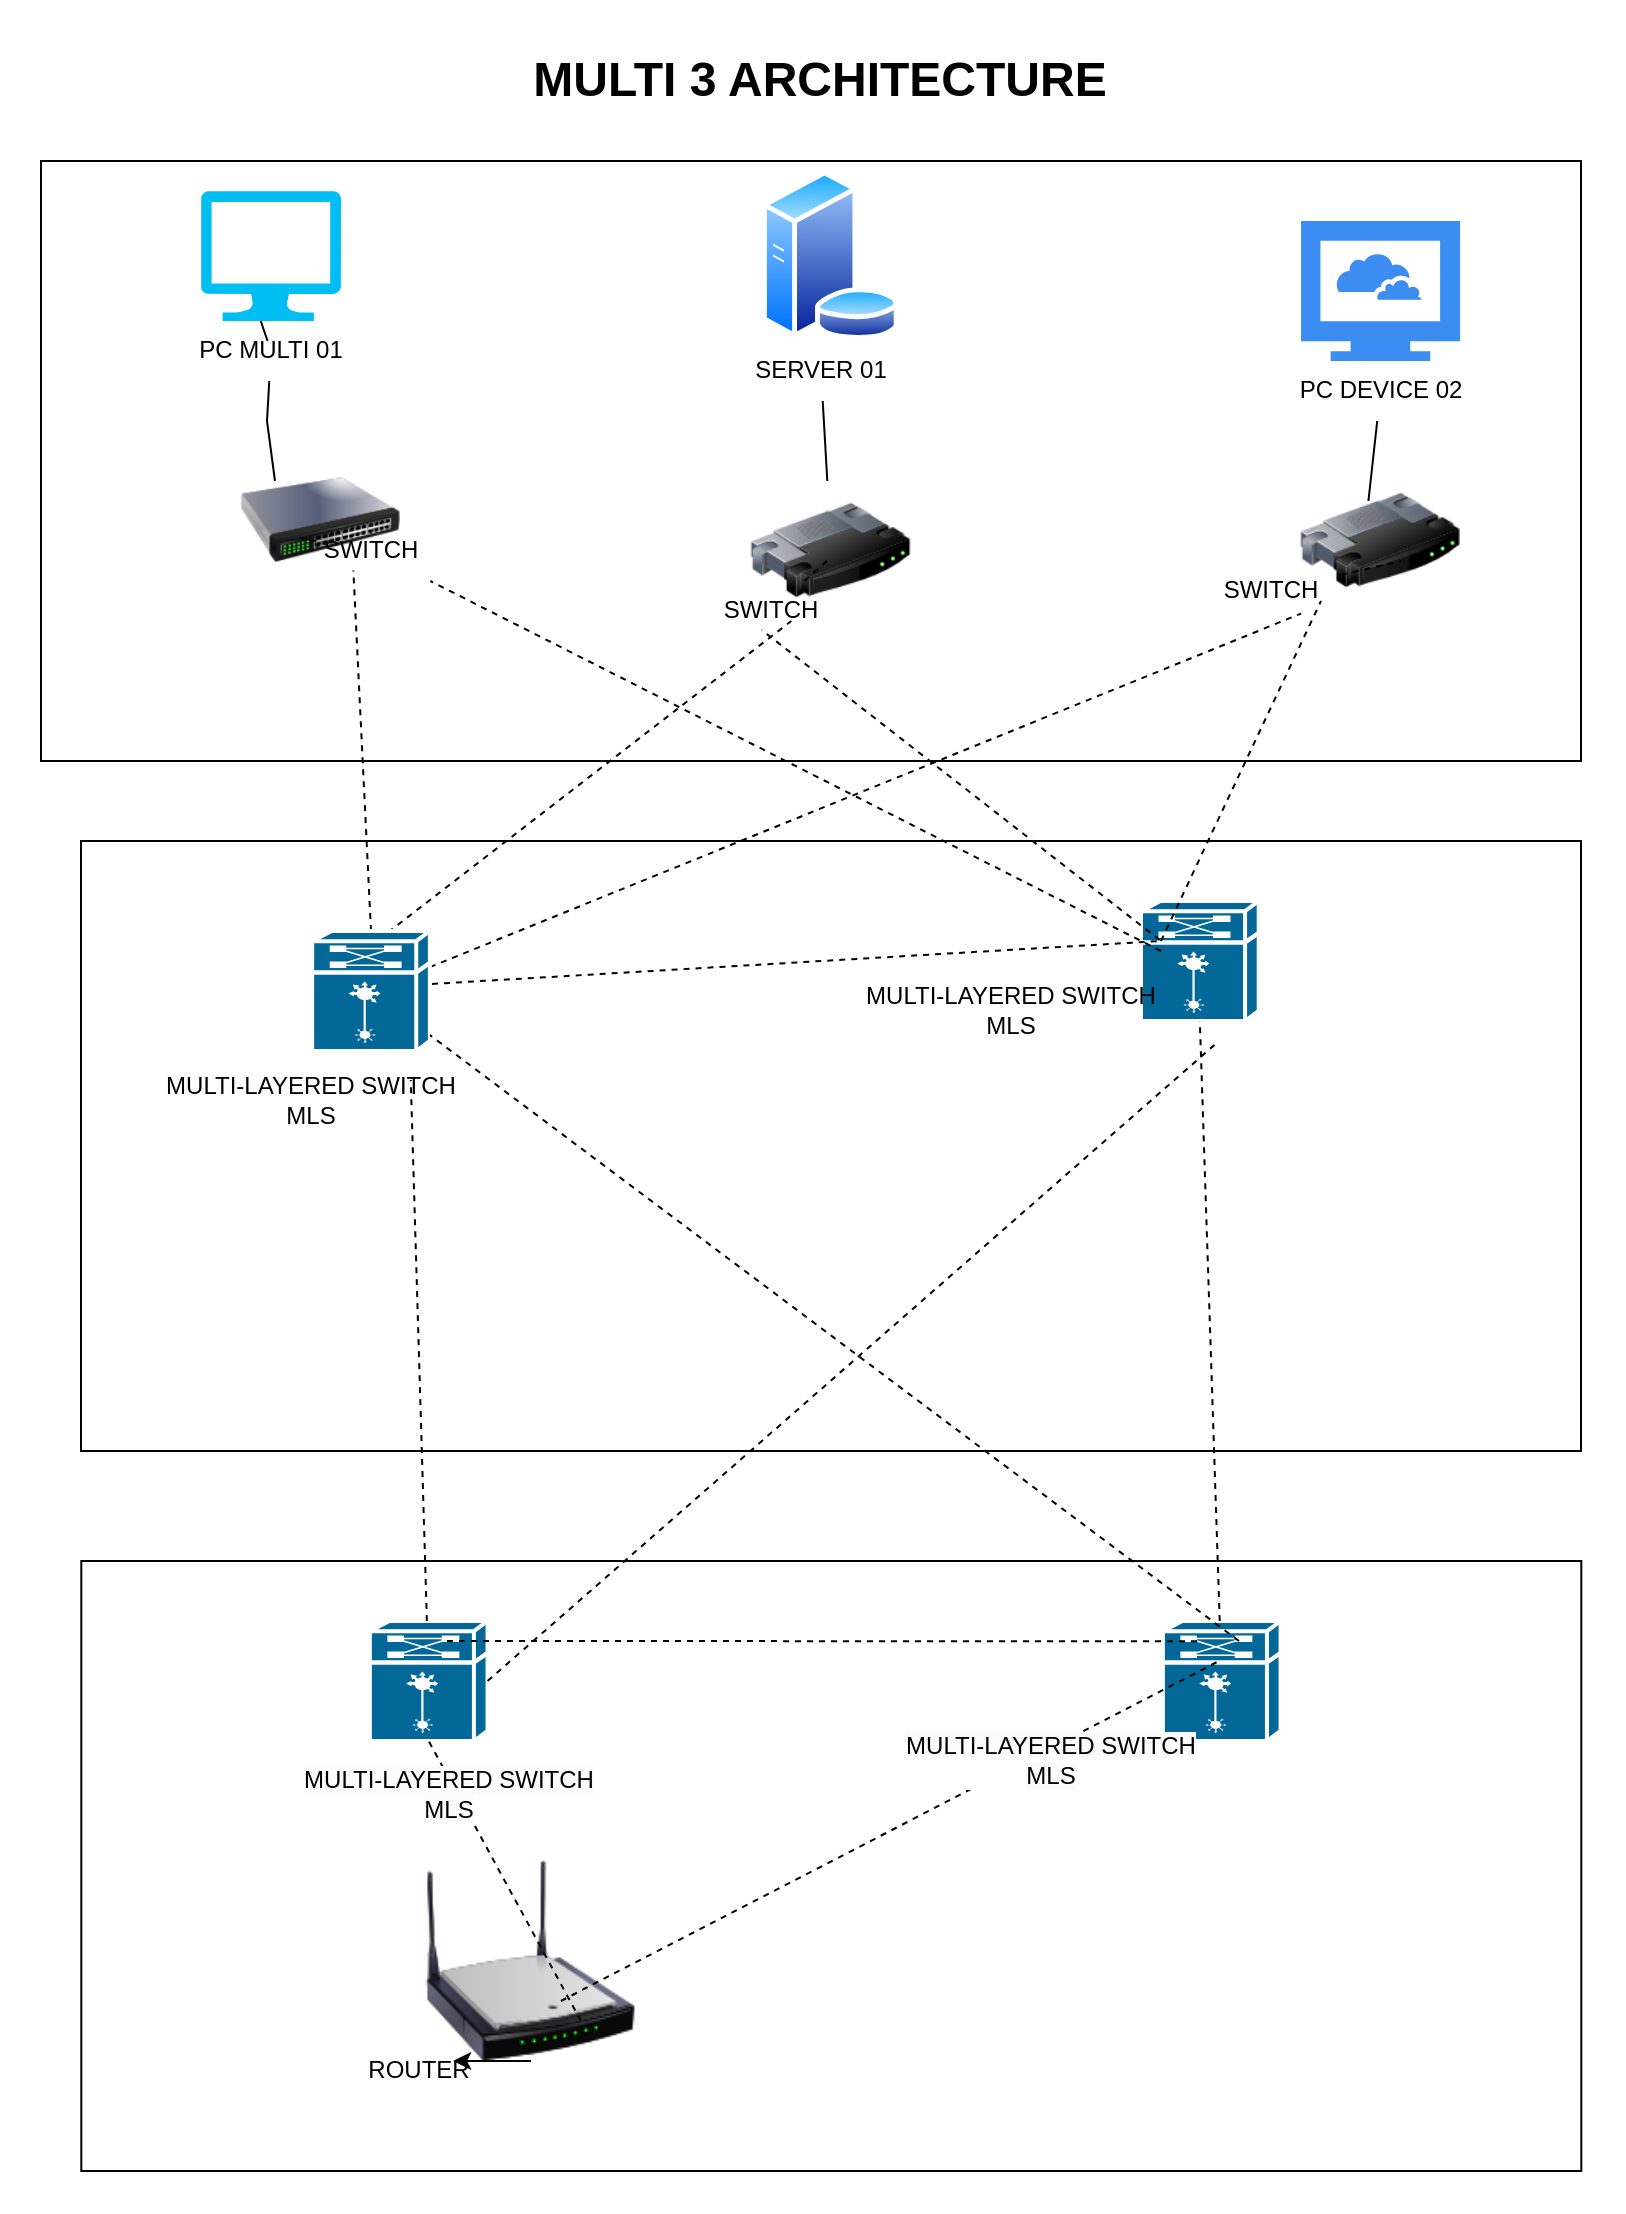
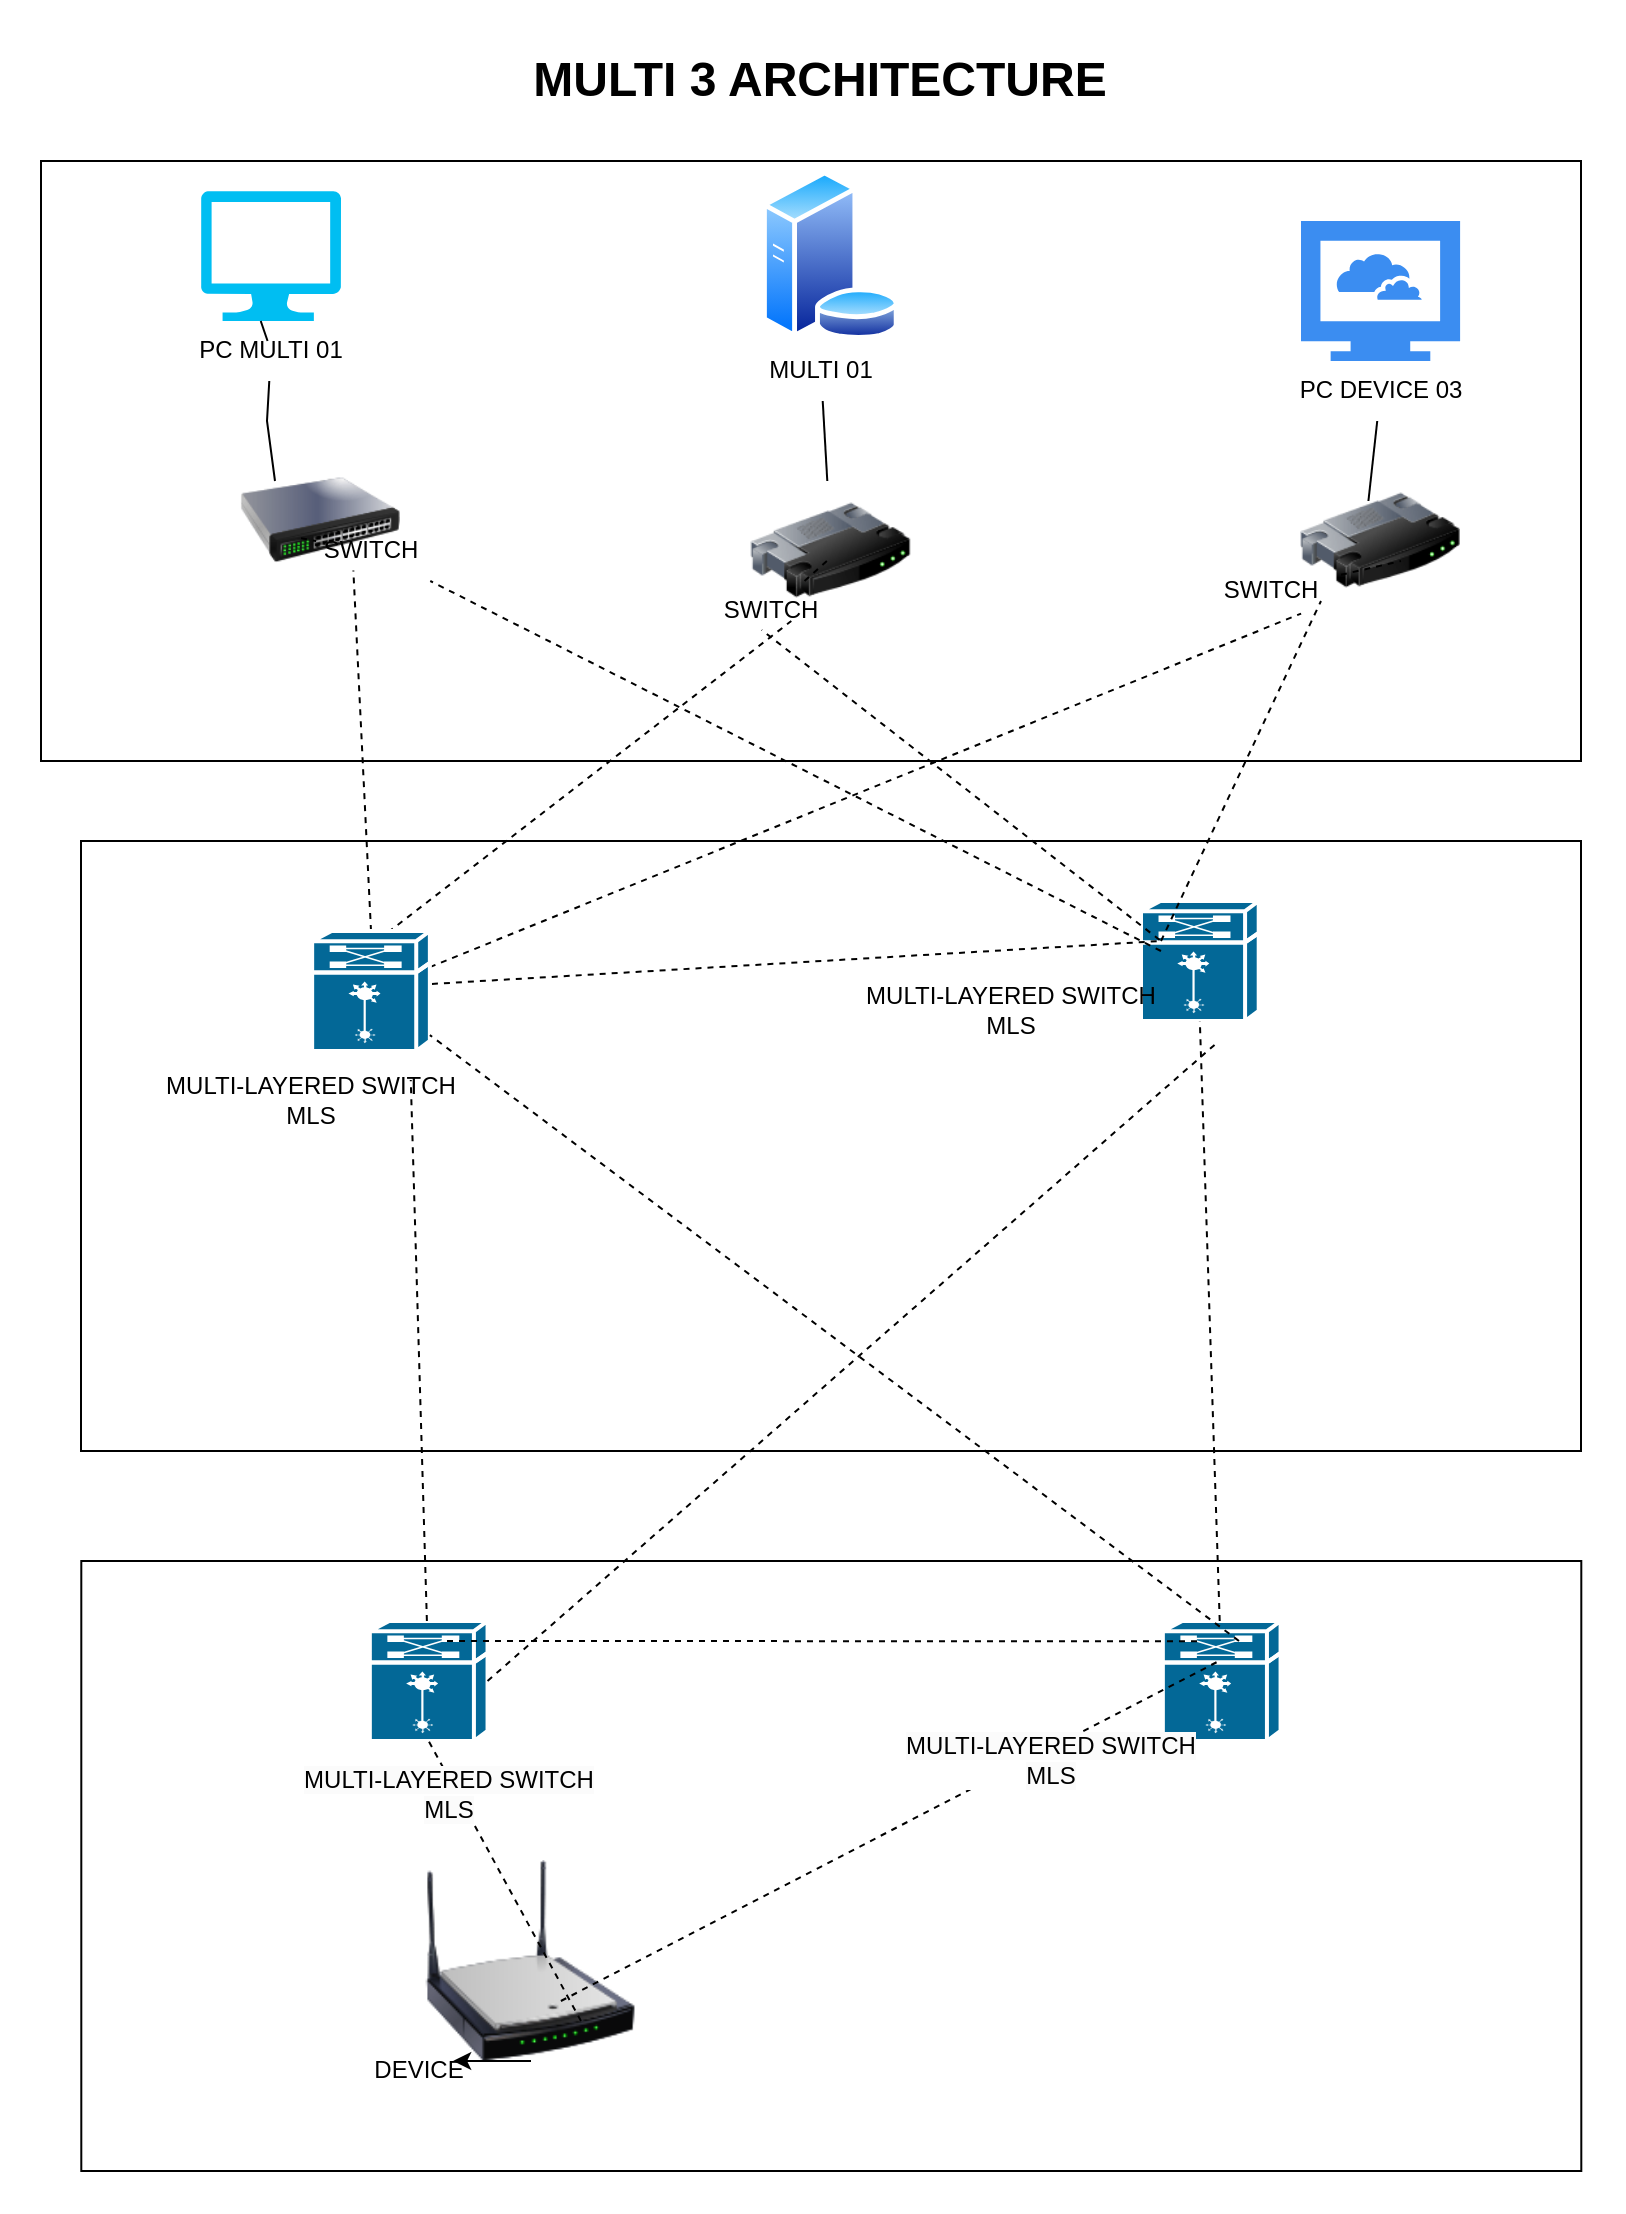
(822, 371) -> (822, 371)
(1382, 391) -> (1382, 391)
(420, 2071) -> (420, 2071)
